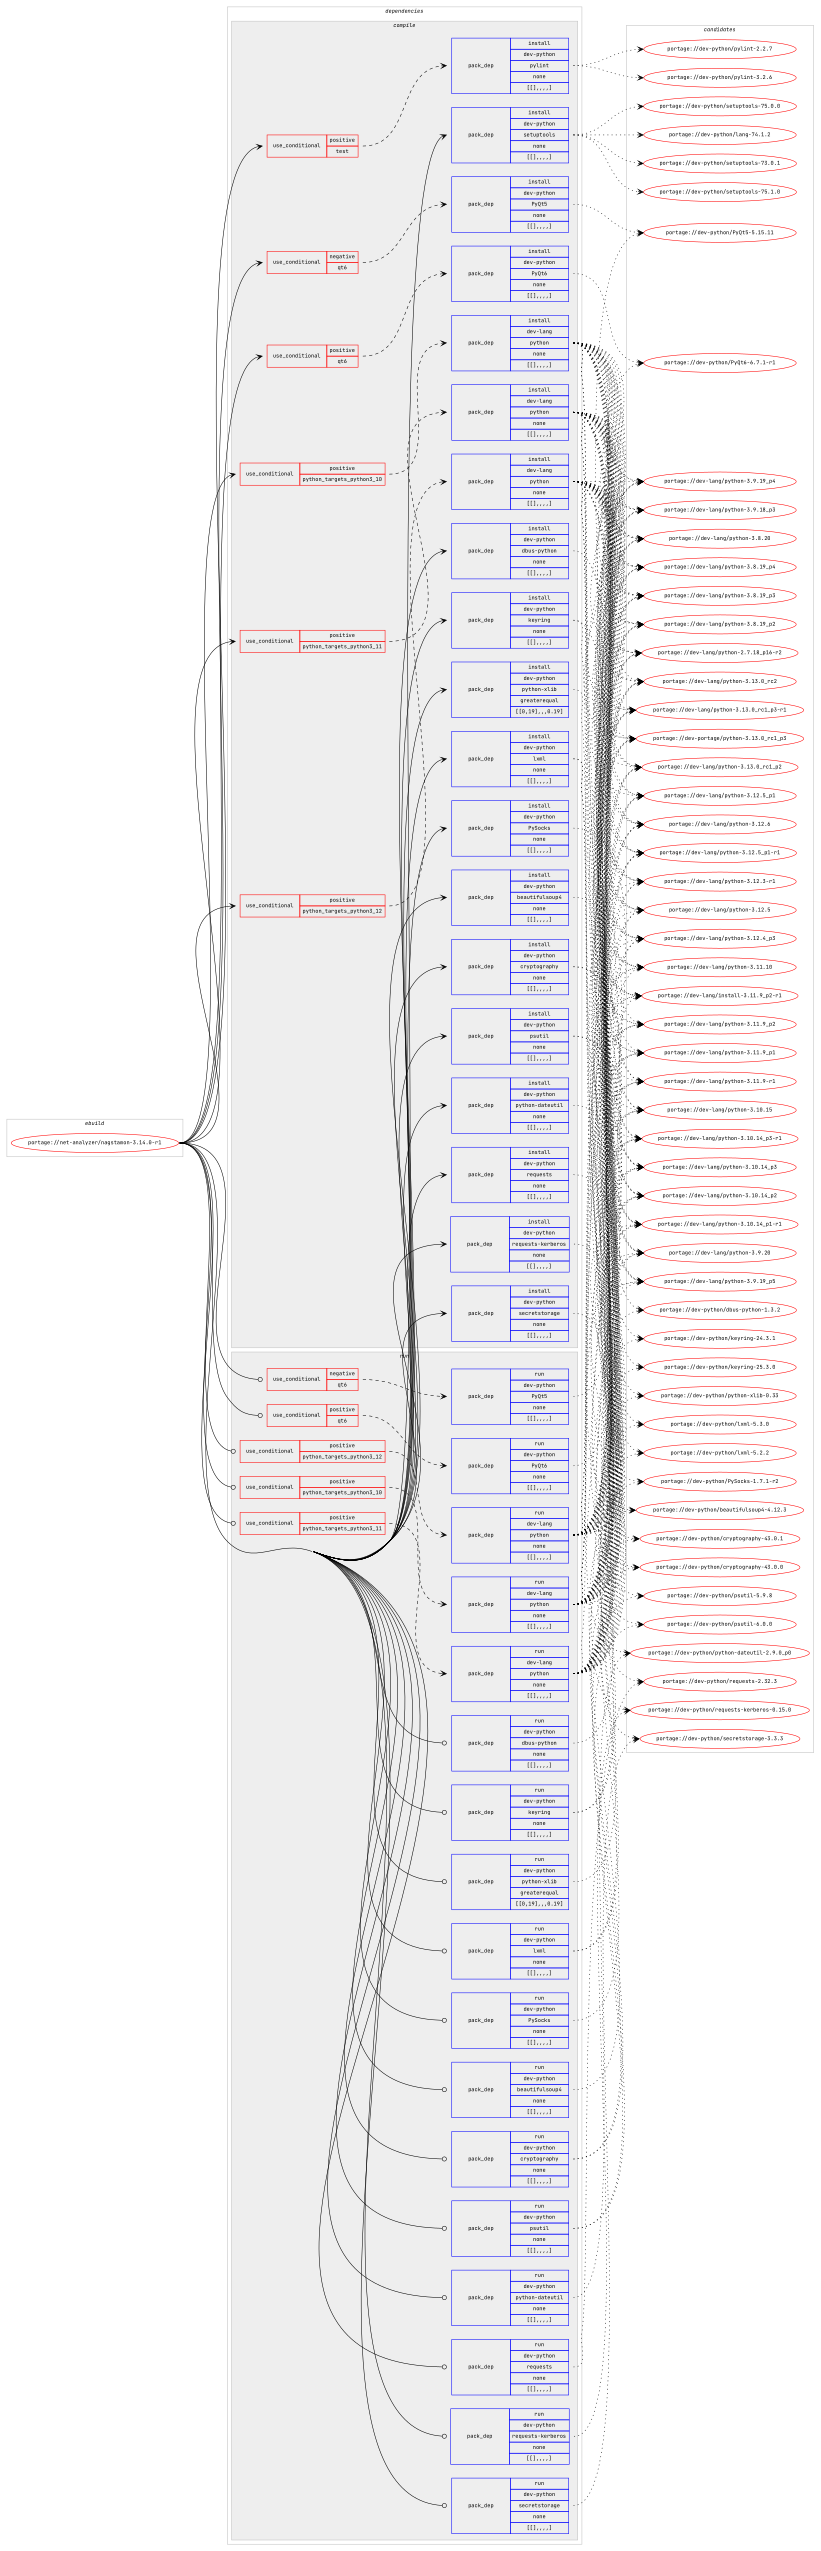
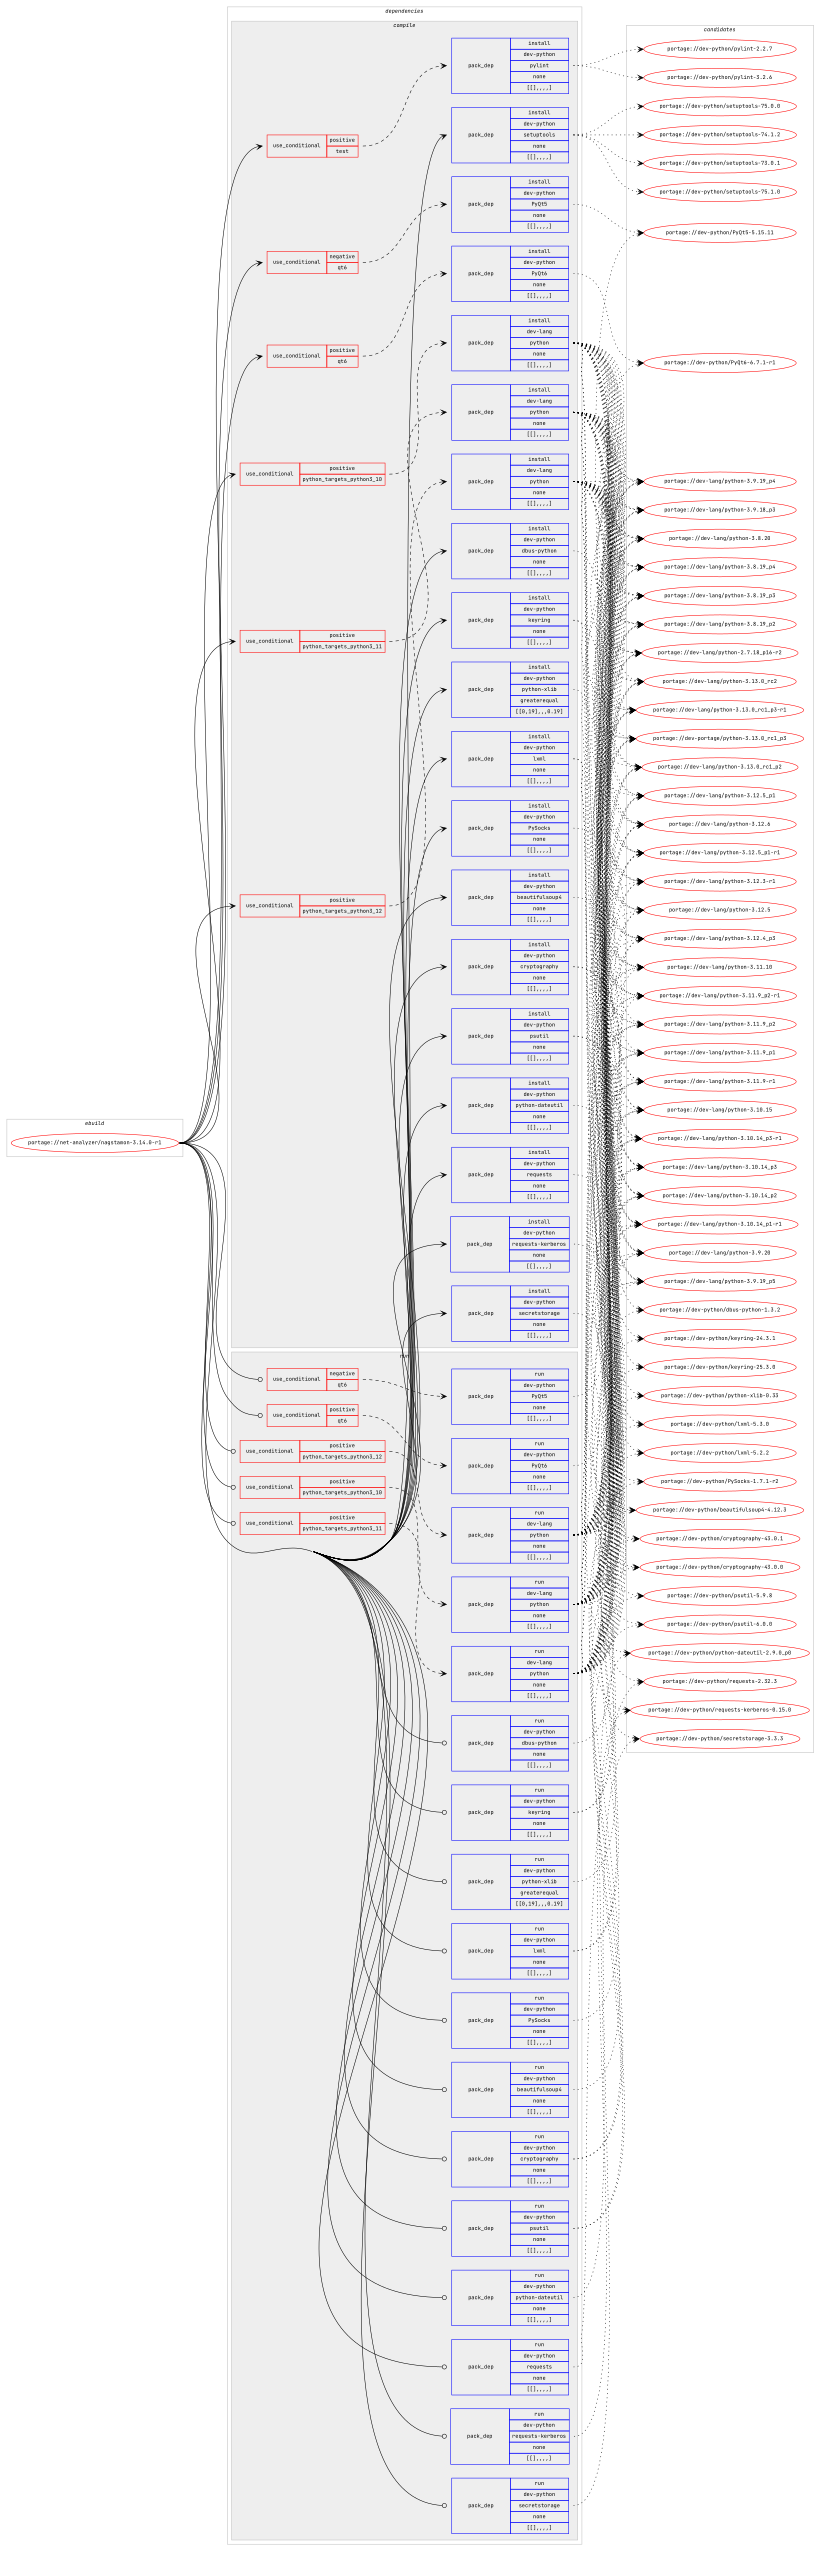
(720, 135) -> (720, 135)
(720, 996) -> (720, 996)
